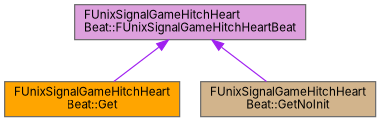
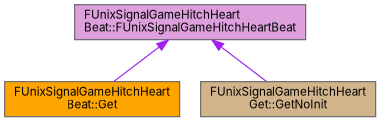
(288, 99) -> (288, 99)
